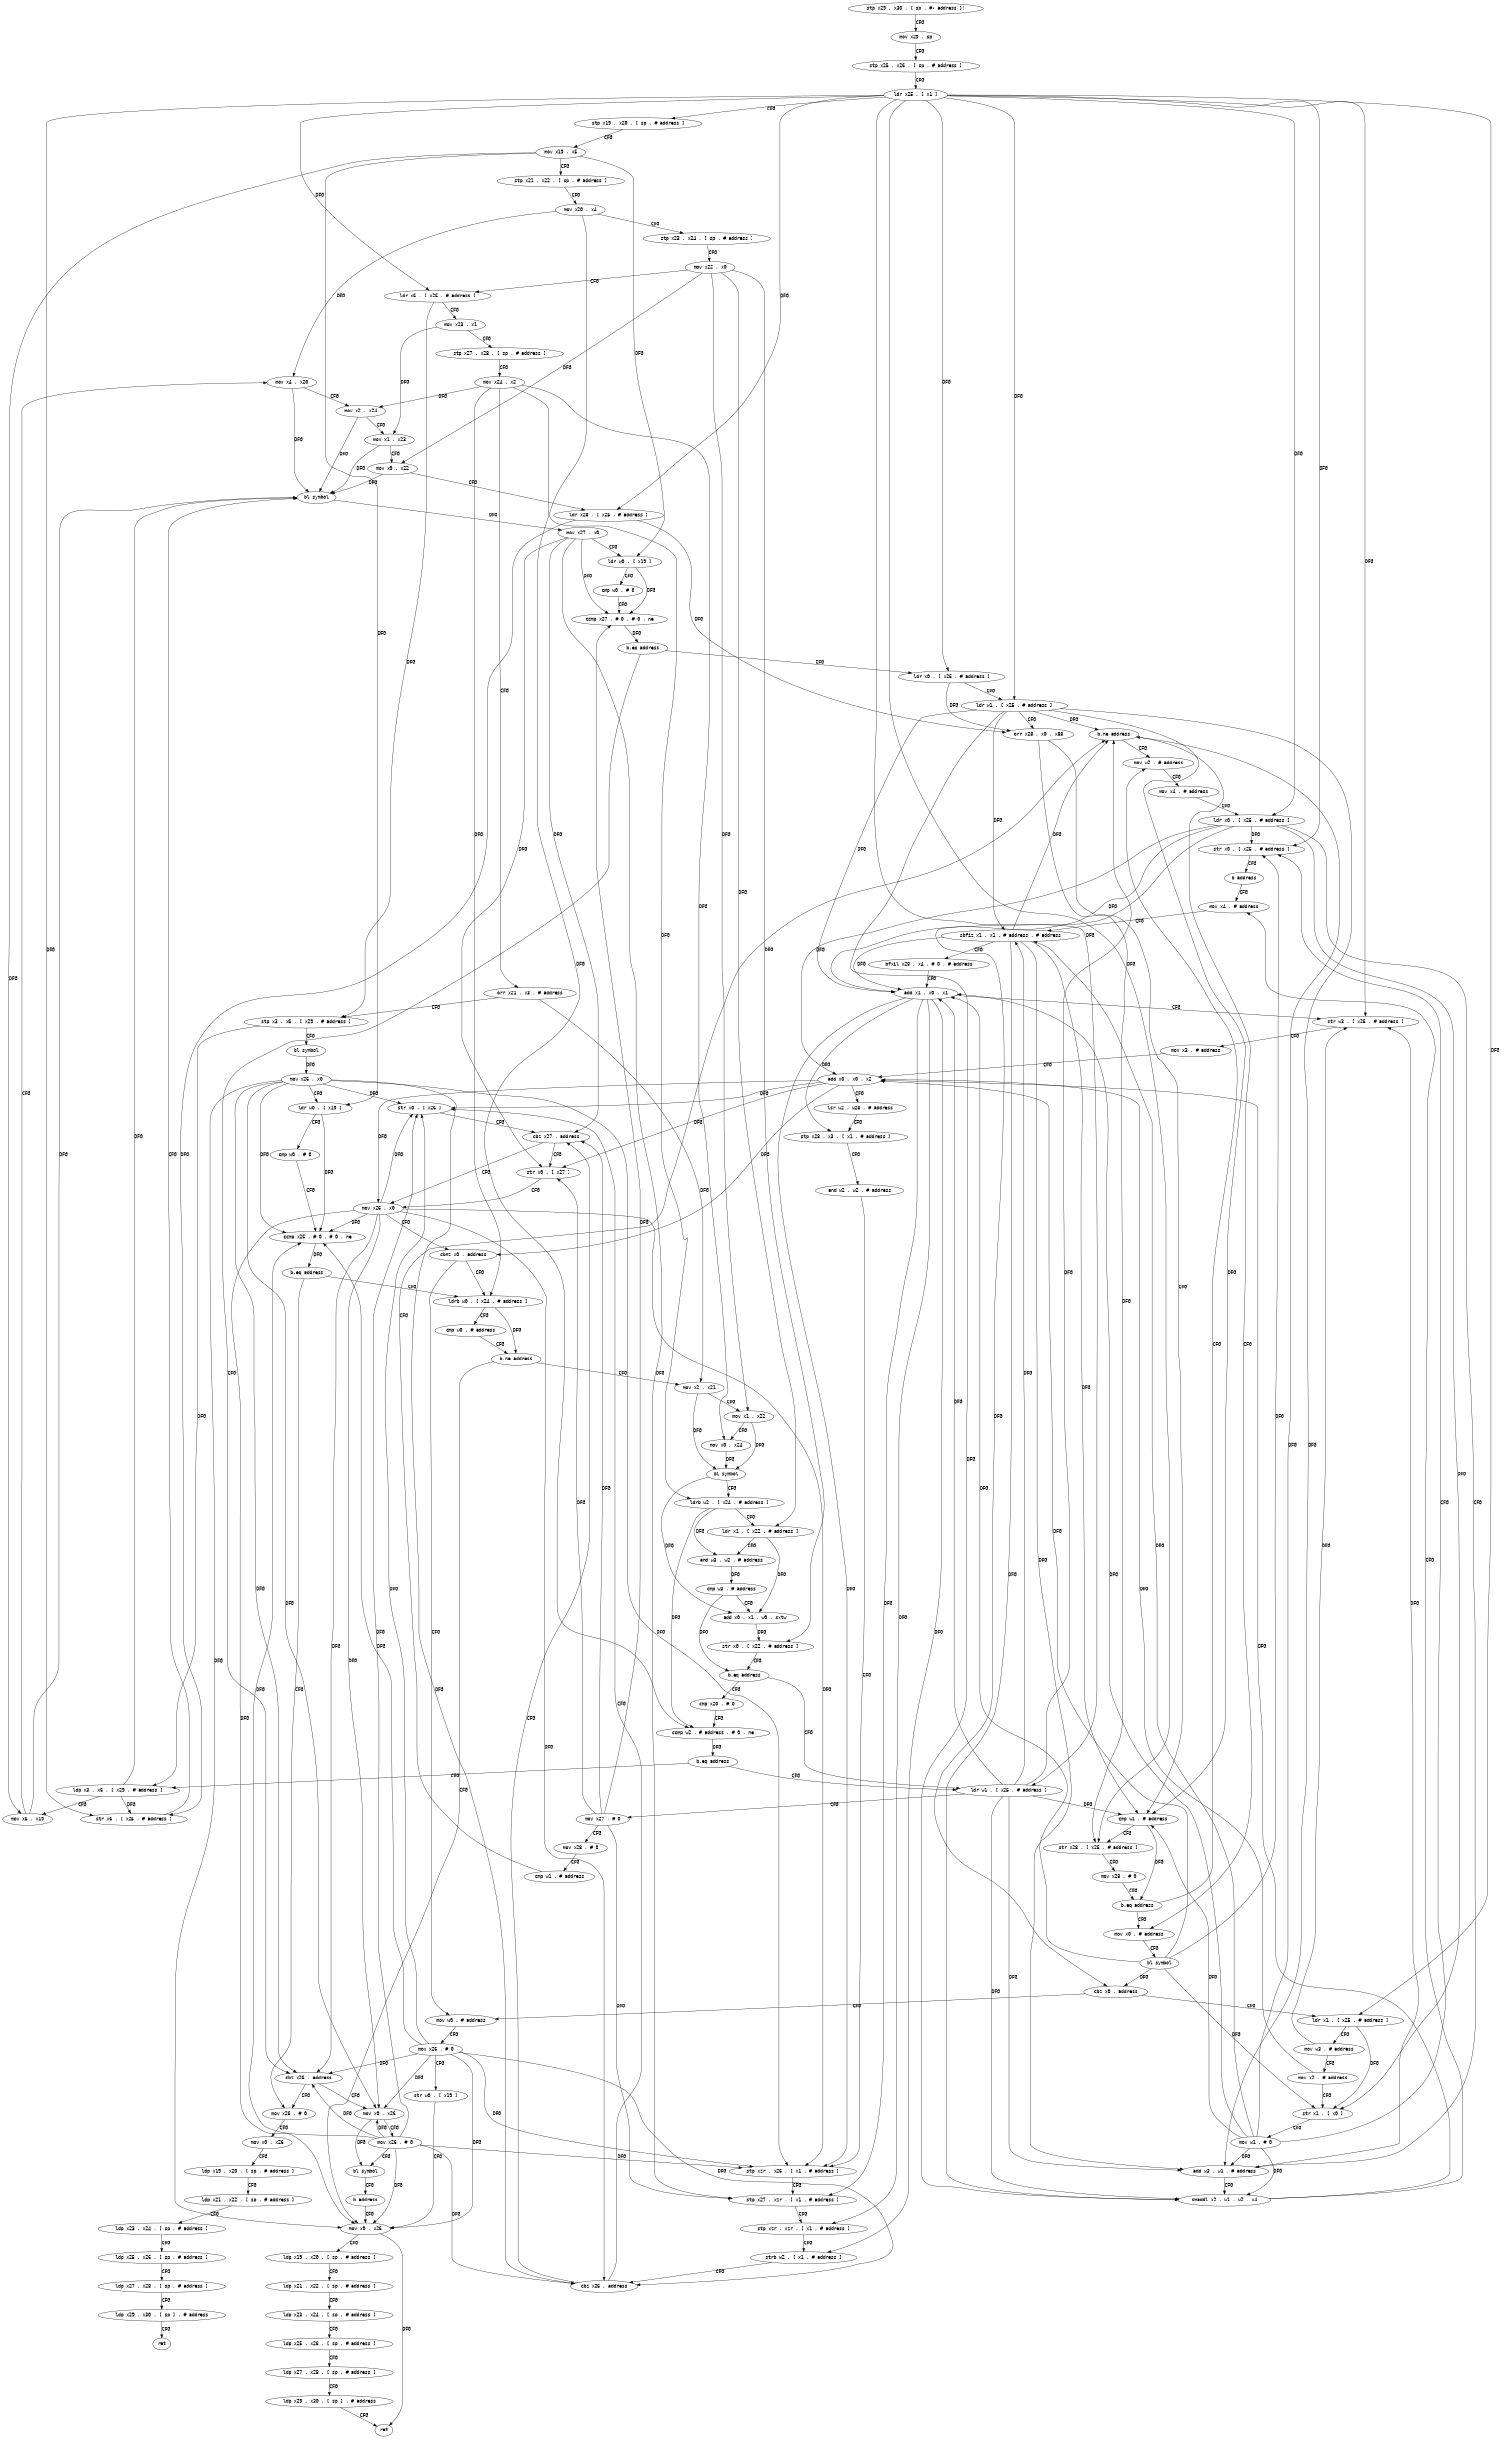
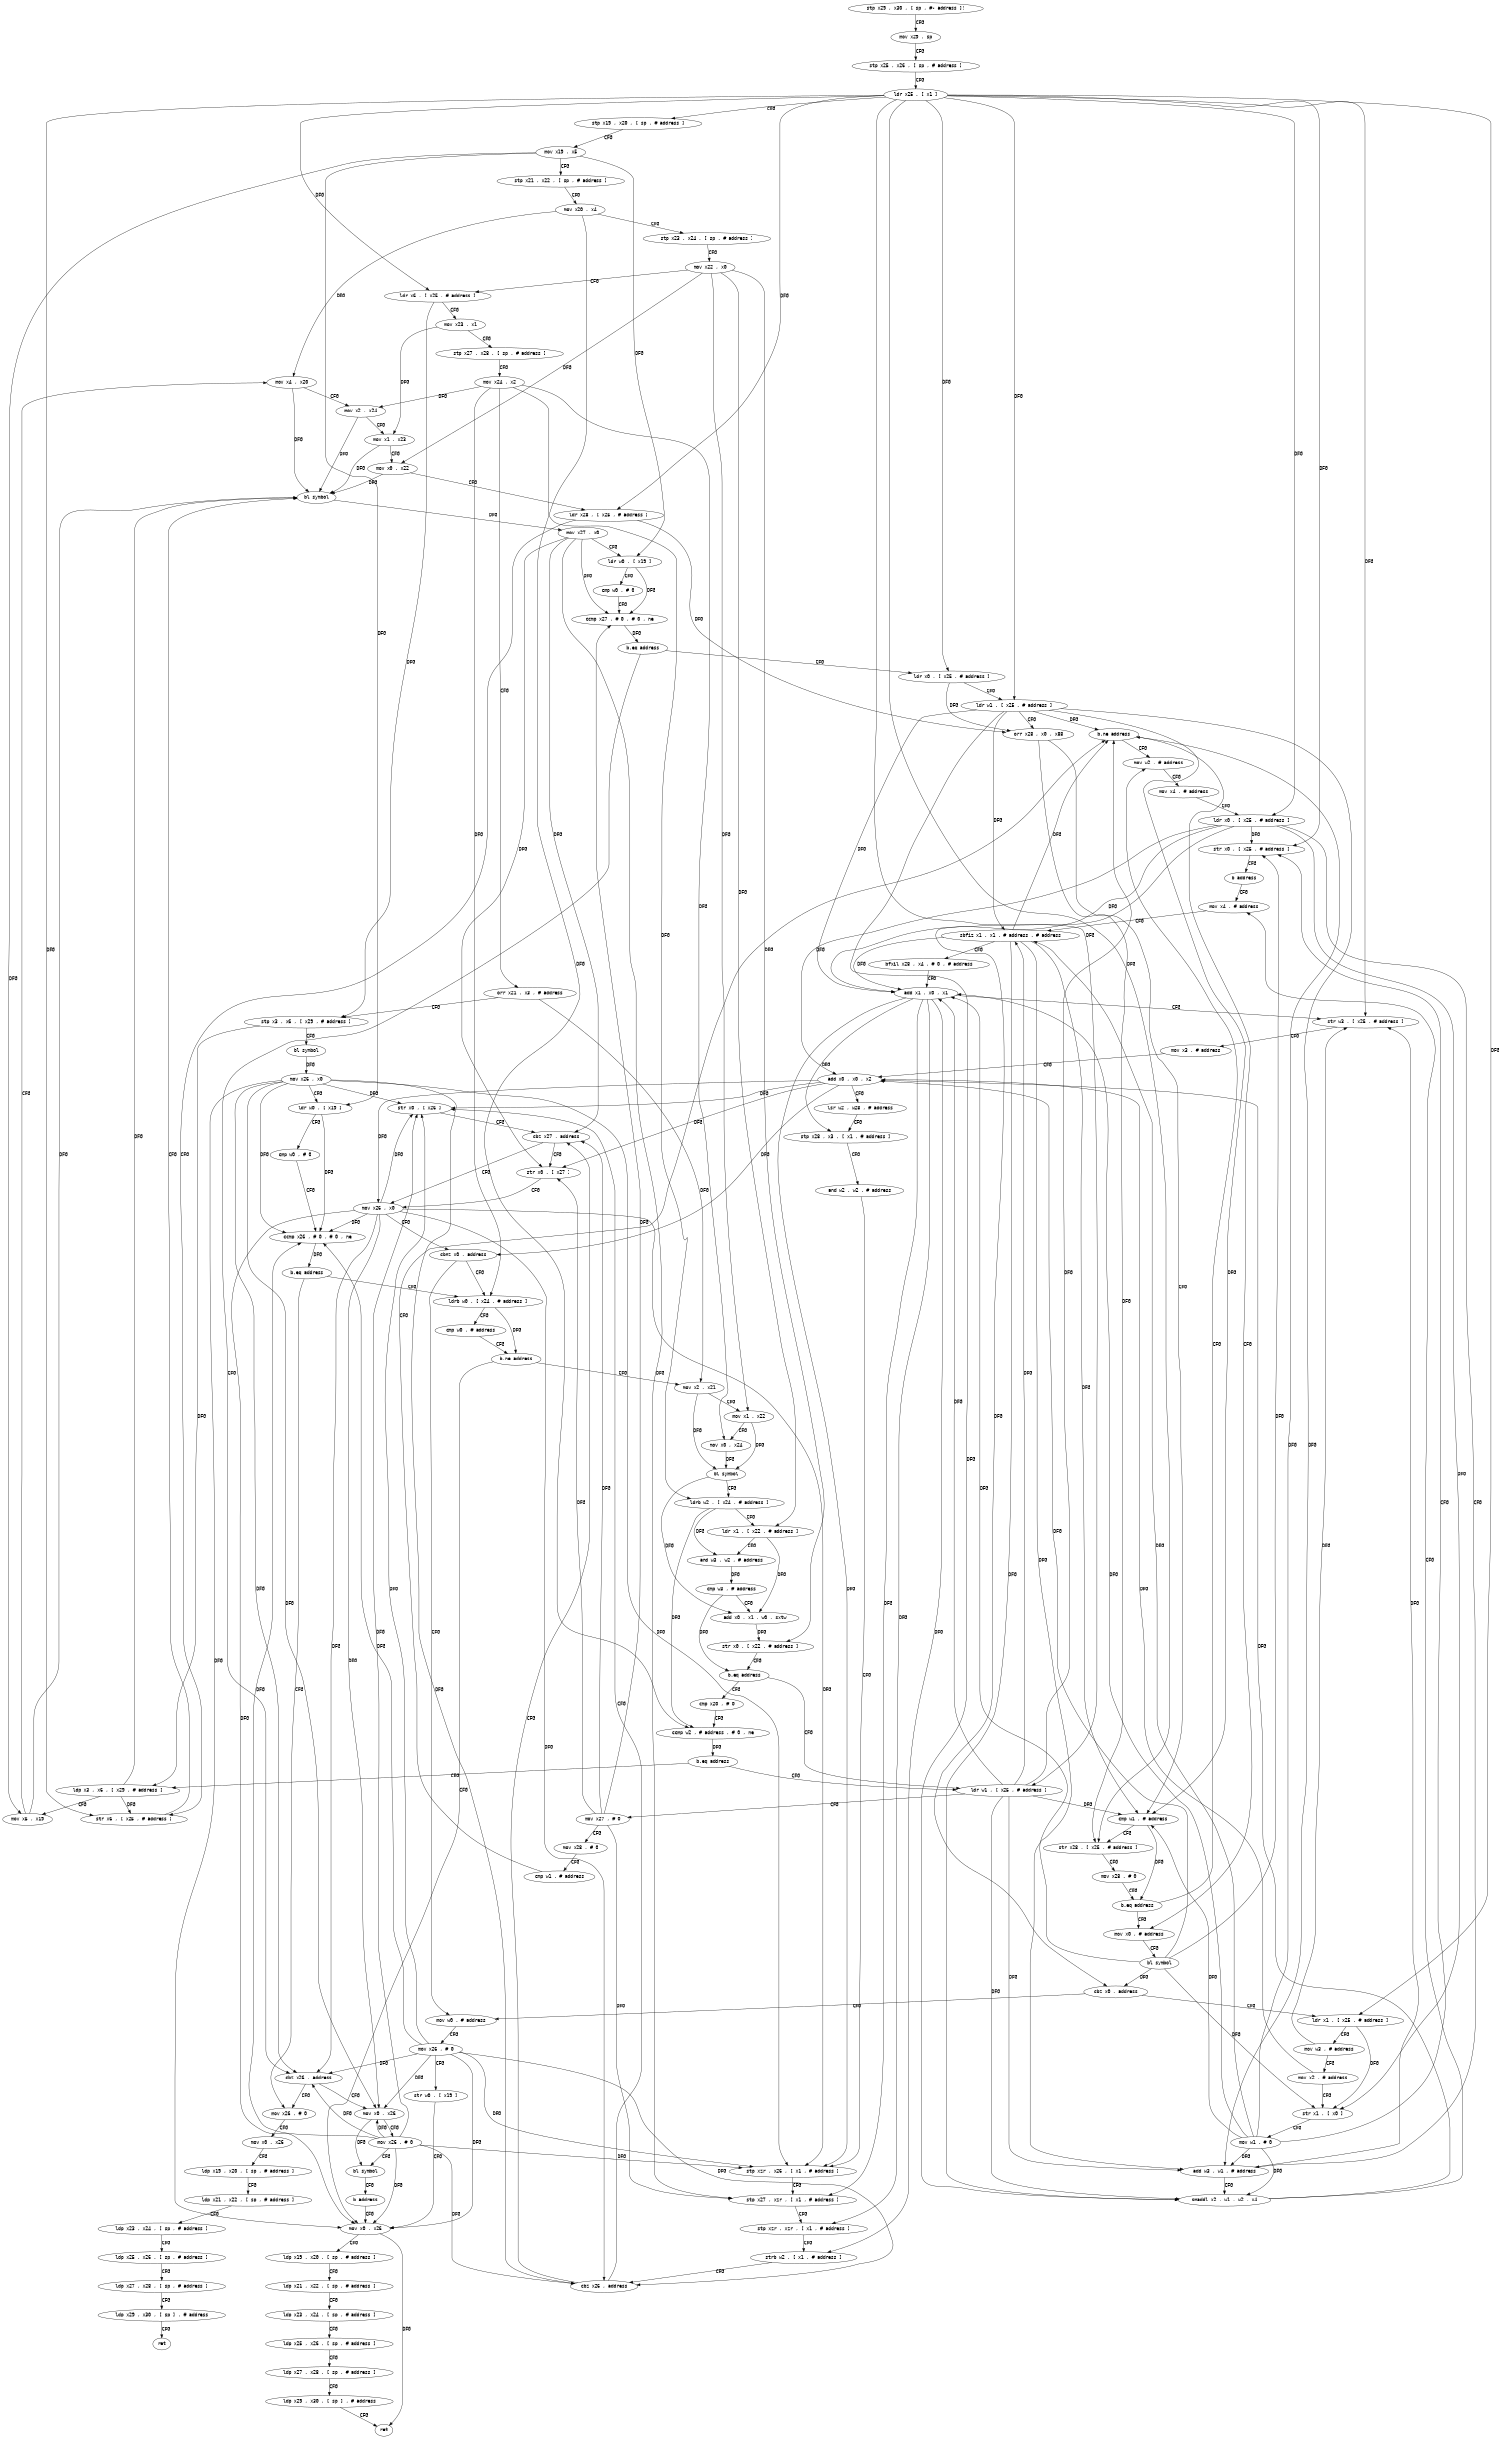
(185, 1155) -> (185, 1155)
